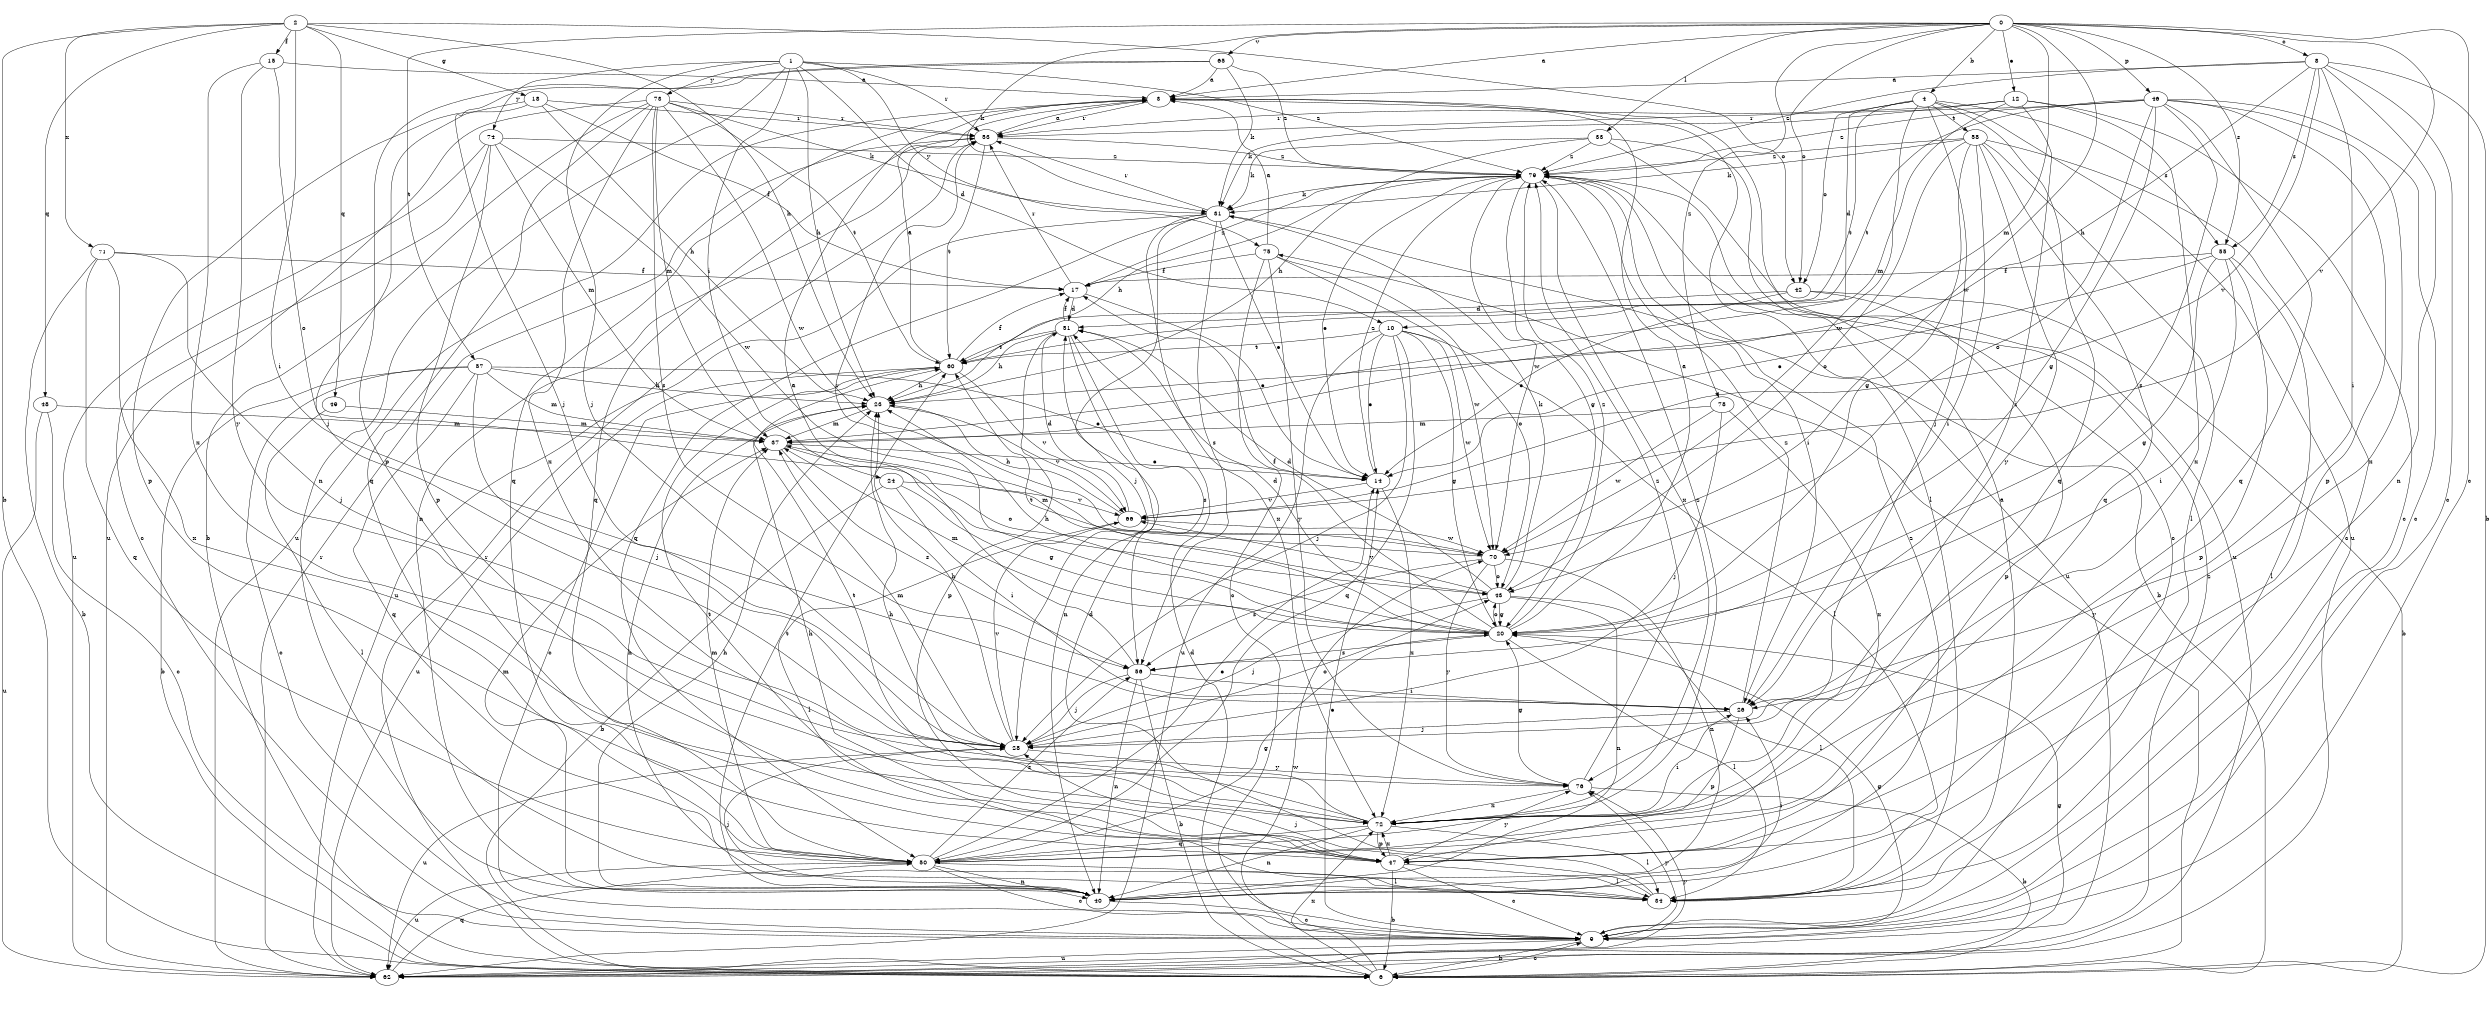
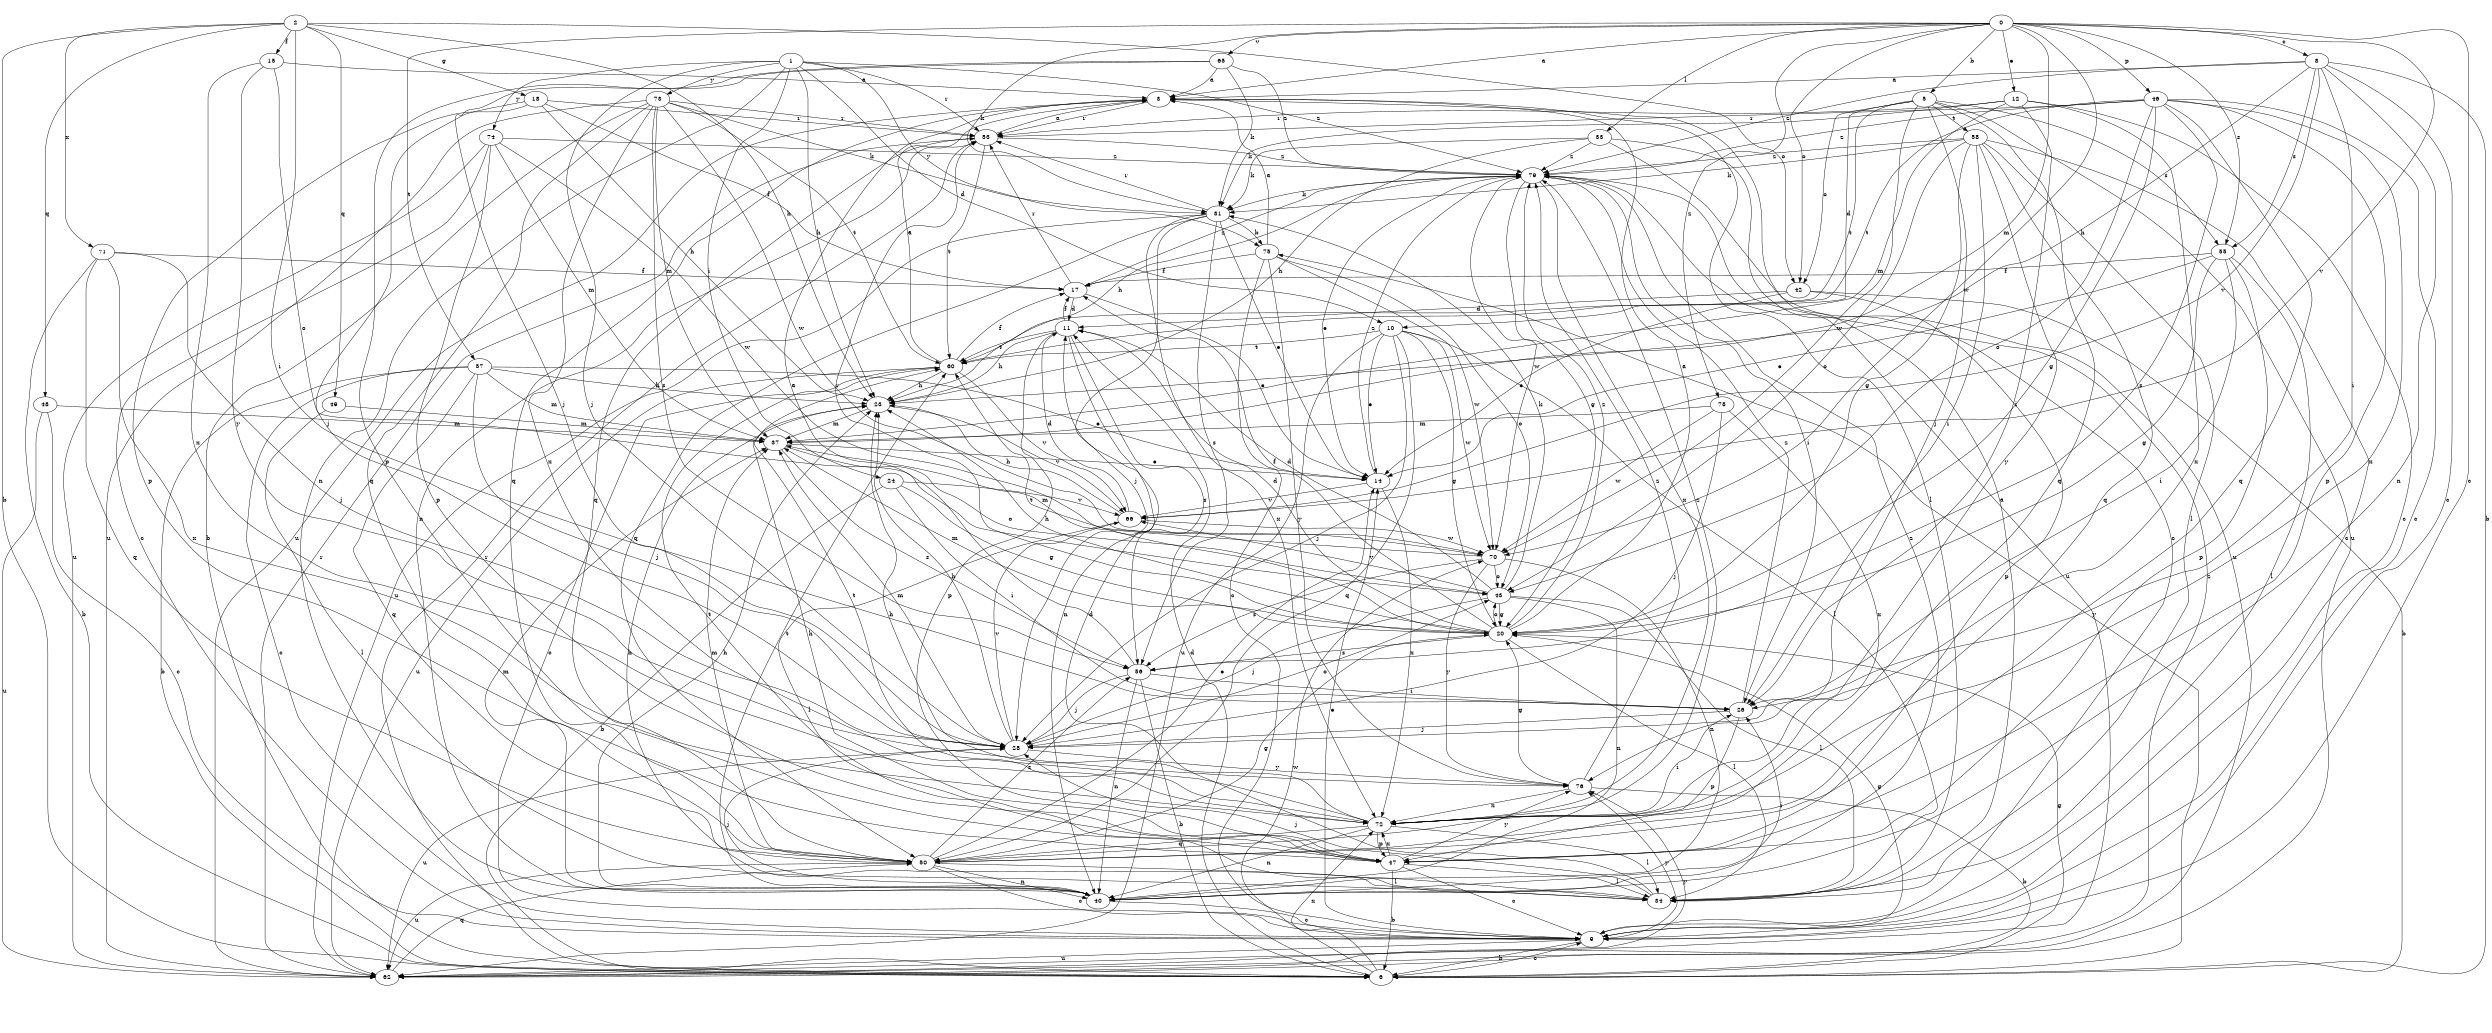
(1925, 99) -> (1925, 99)
(1067, 328) -> (1067, 328)
(2220, 669) -> (1245, 227)
